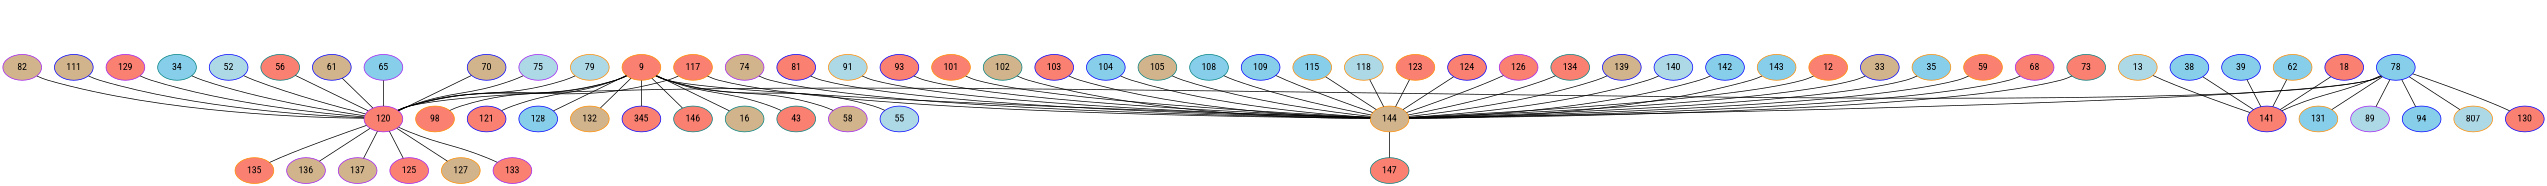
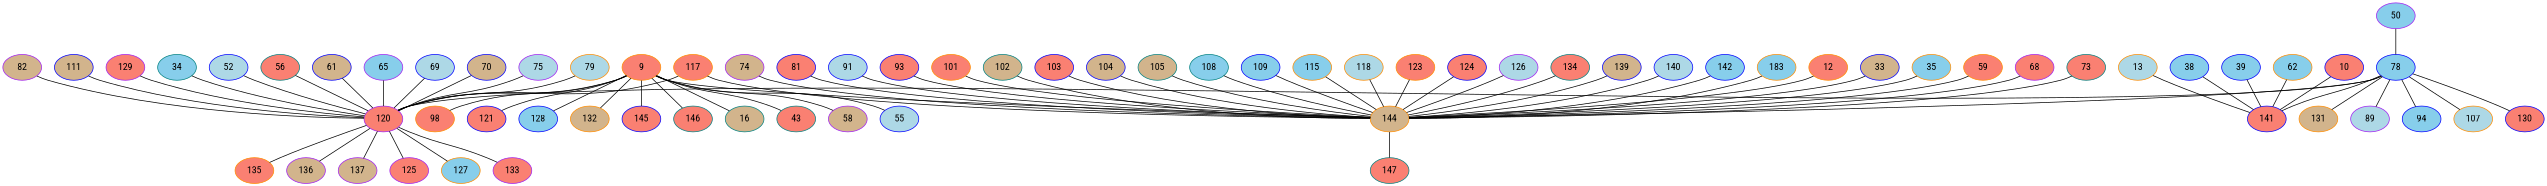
none -> (2396, 16)
none -> (435, 67)
(848, 67) -> (848, 67)
(1106, 67) -> (1106, 67)
(1519, 67) -> (1519, 67)
(1777, 67) -> (1777, 67)
(2344, 67) -> (2344, 67)
(641, 119) -> (641, 119)
(2318, 119) -> (2318, 119)
(2473, 119) -> (2473, 119)
(461, 171) -> (461, 171)
